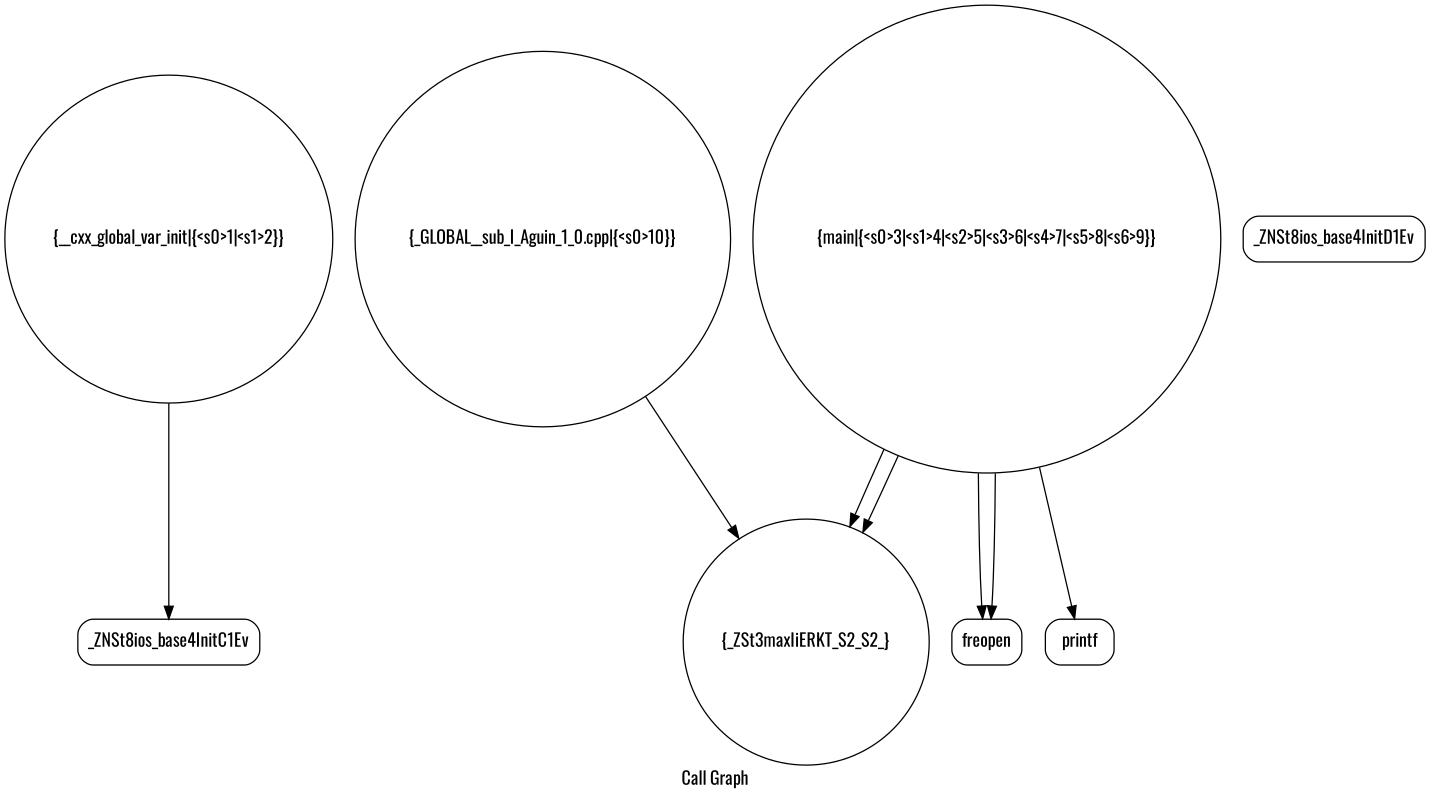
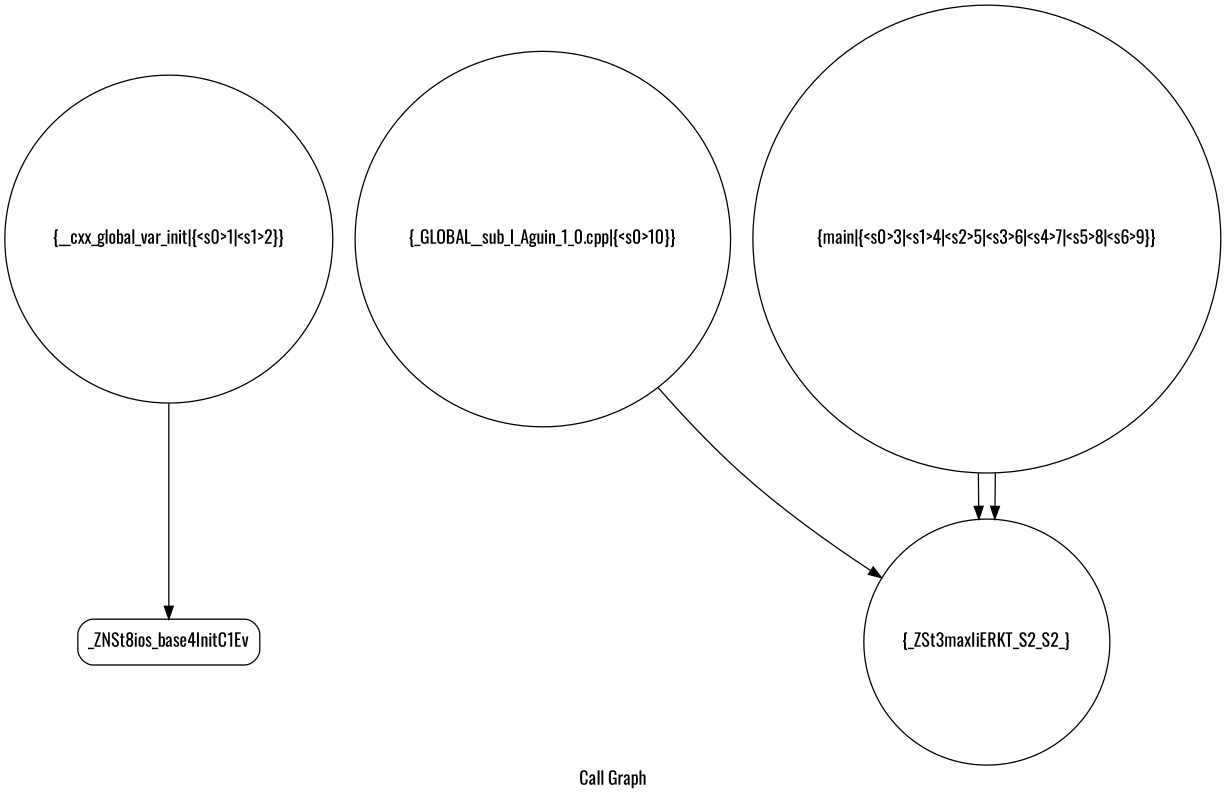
(1334, 239) -> none
(987, 642) -> none
(1080, 642) -> none
